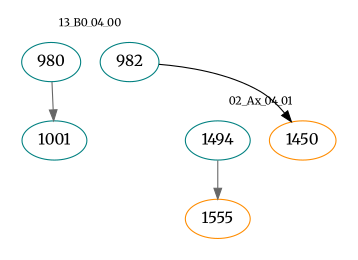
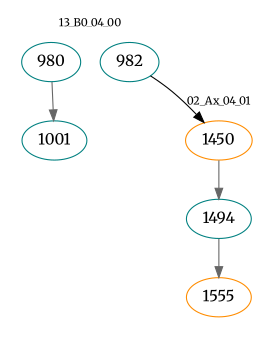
none -> (219, 174)
